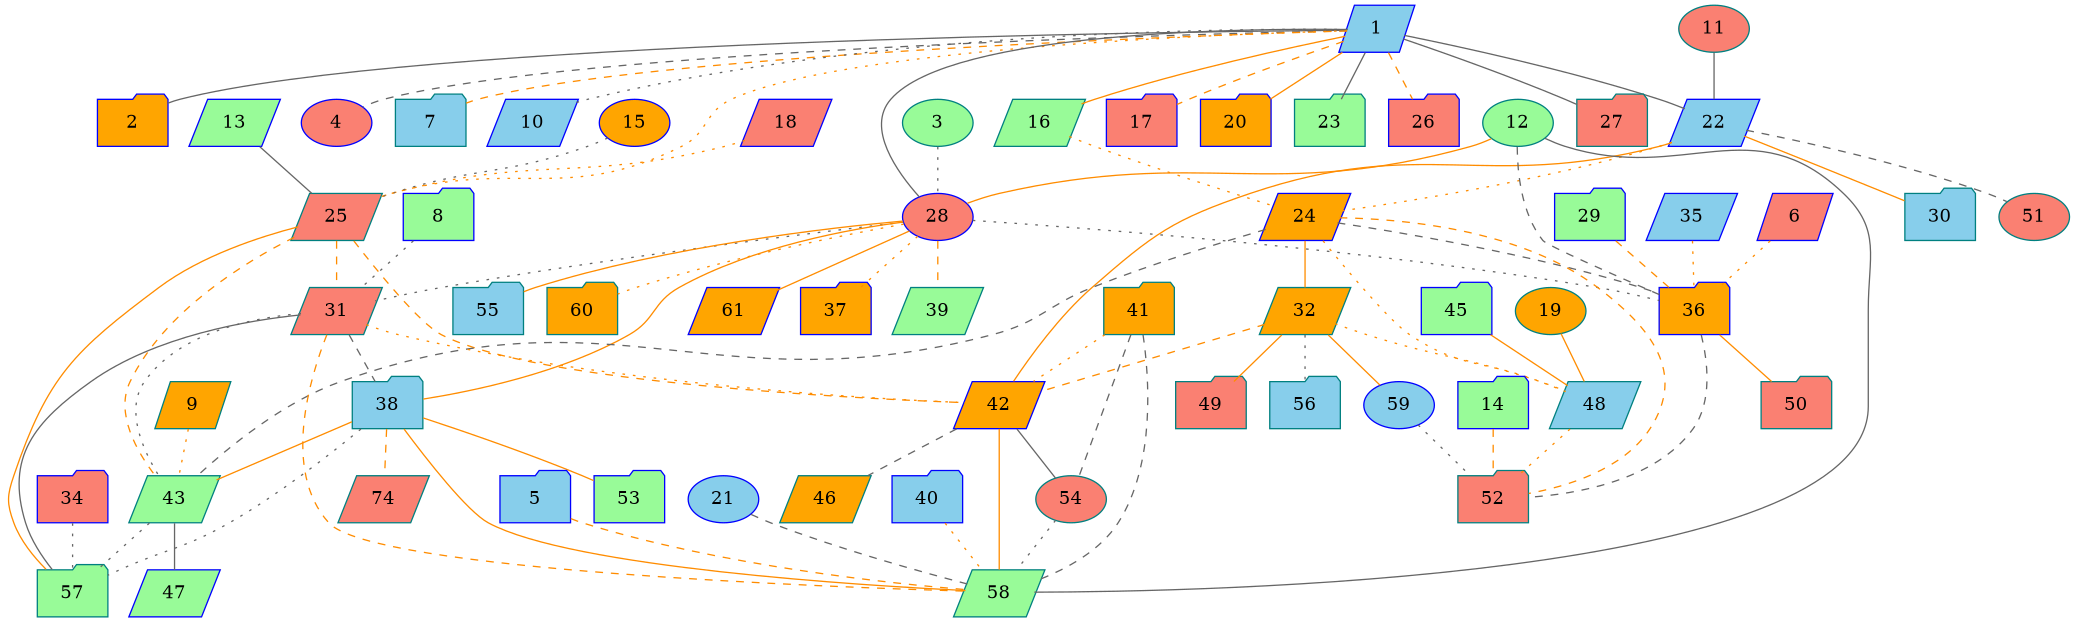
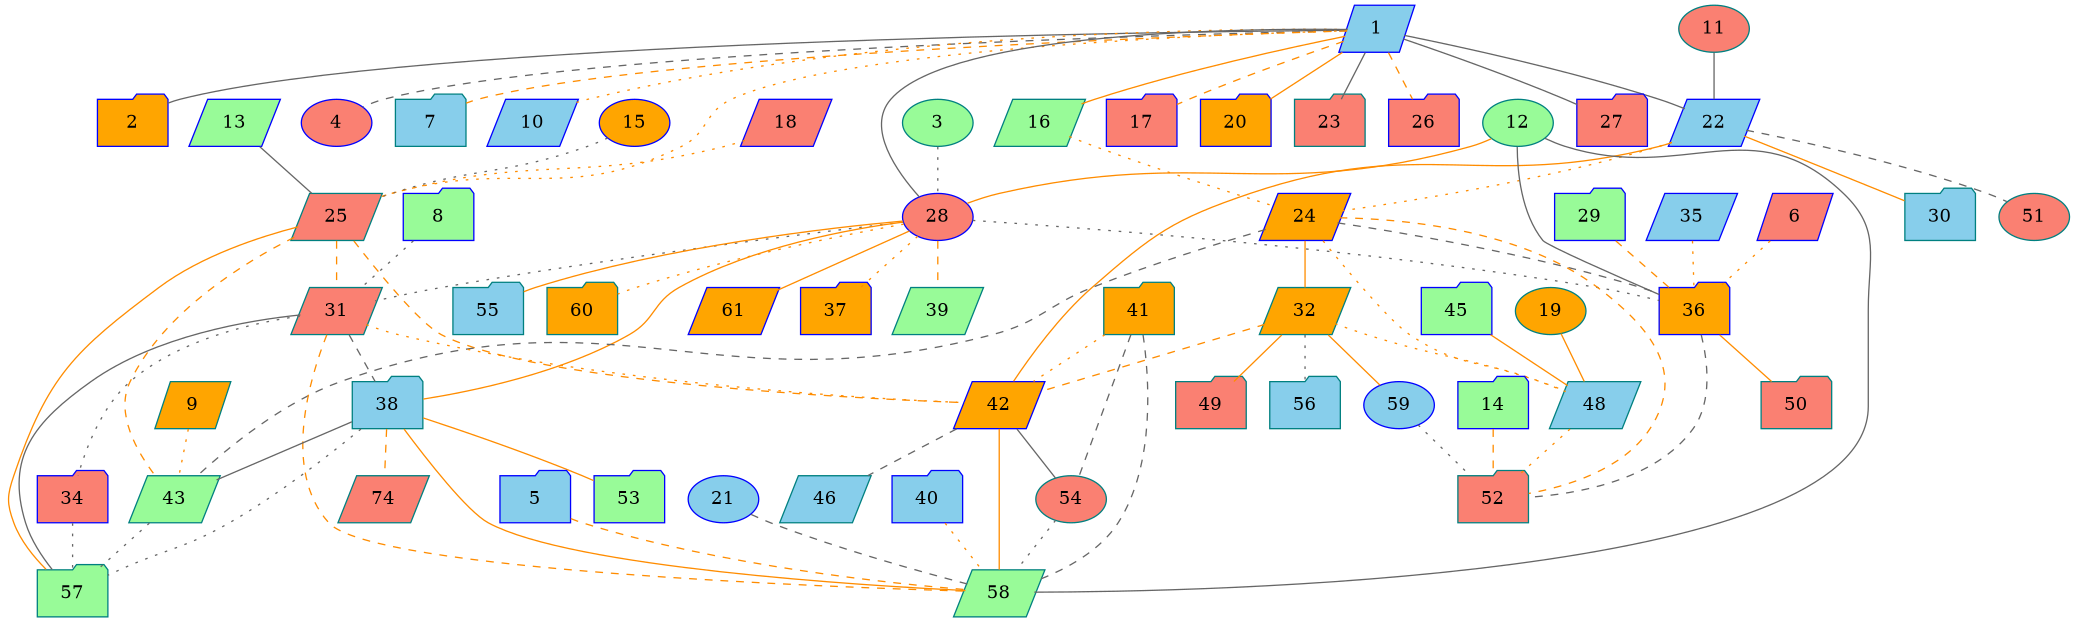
(959, 44) -> (959, 44)
(1330, 123) -> (1330, 123)
(1612, 123) -> (1612, 123)
(1556, 248) -> (1556, 248)
(171, 355) -> (161, 360)
(284, 451) -> (284, 451)
(825, 499) -> (825, 499)
(175, 593) -> none
